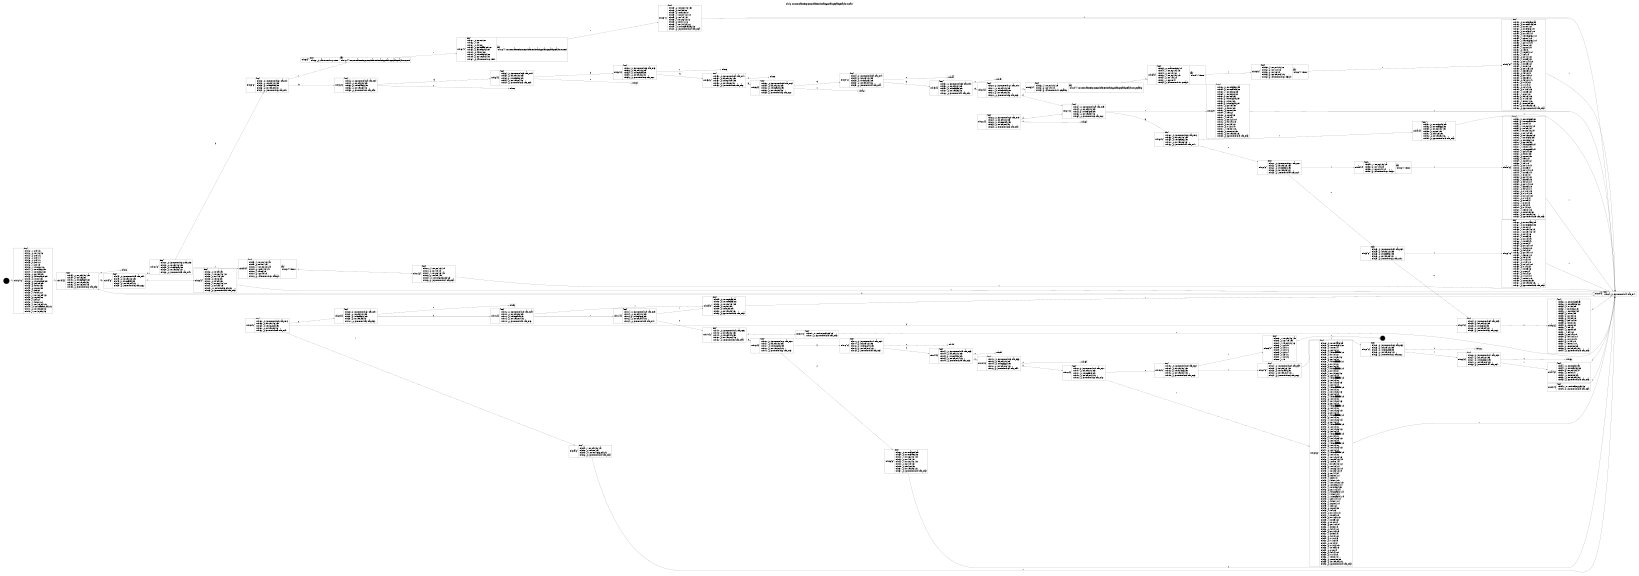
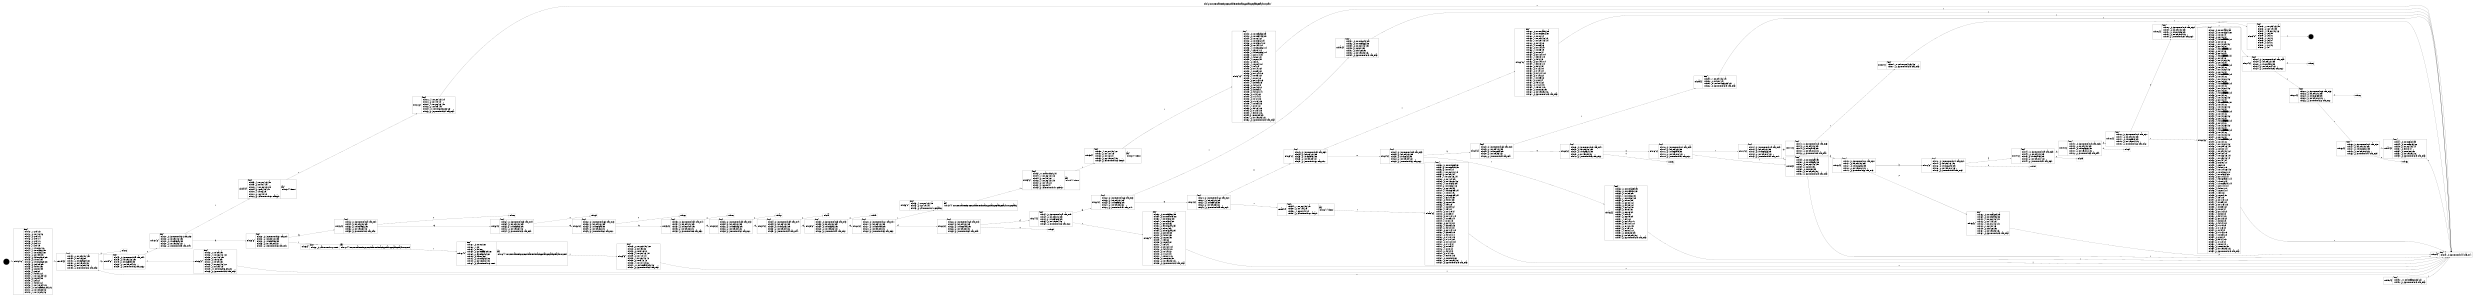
none -> (2311, 64)
(1041, 101) -> (916, 226)
(873, 326) -> (1446, 154)
